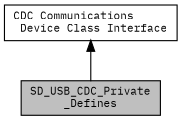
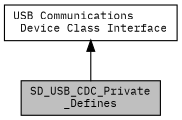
(91, 23) -> (91, 23)
